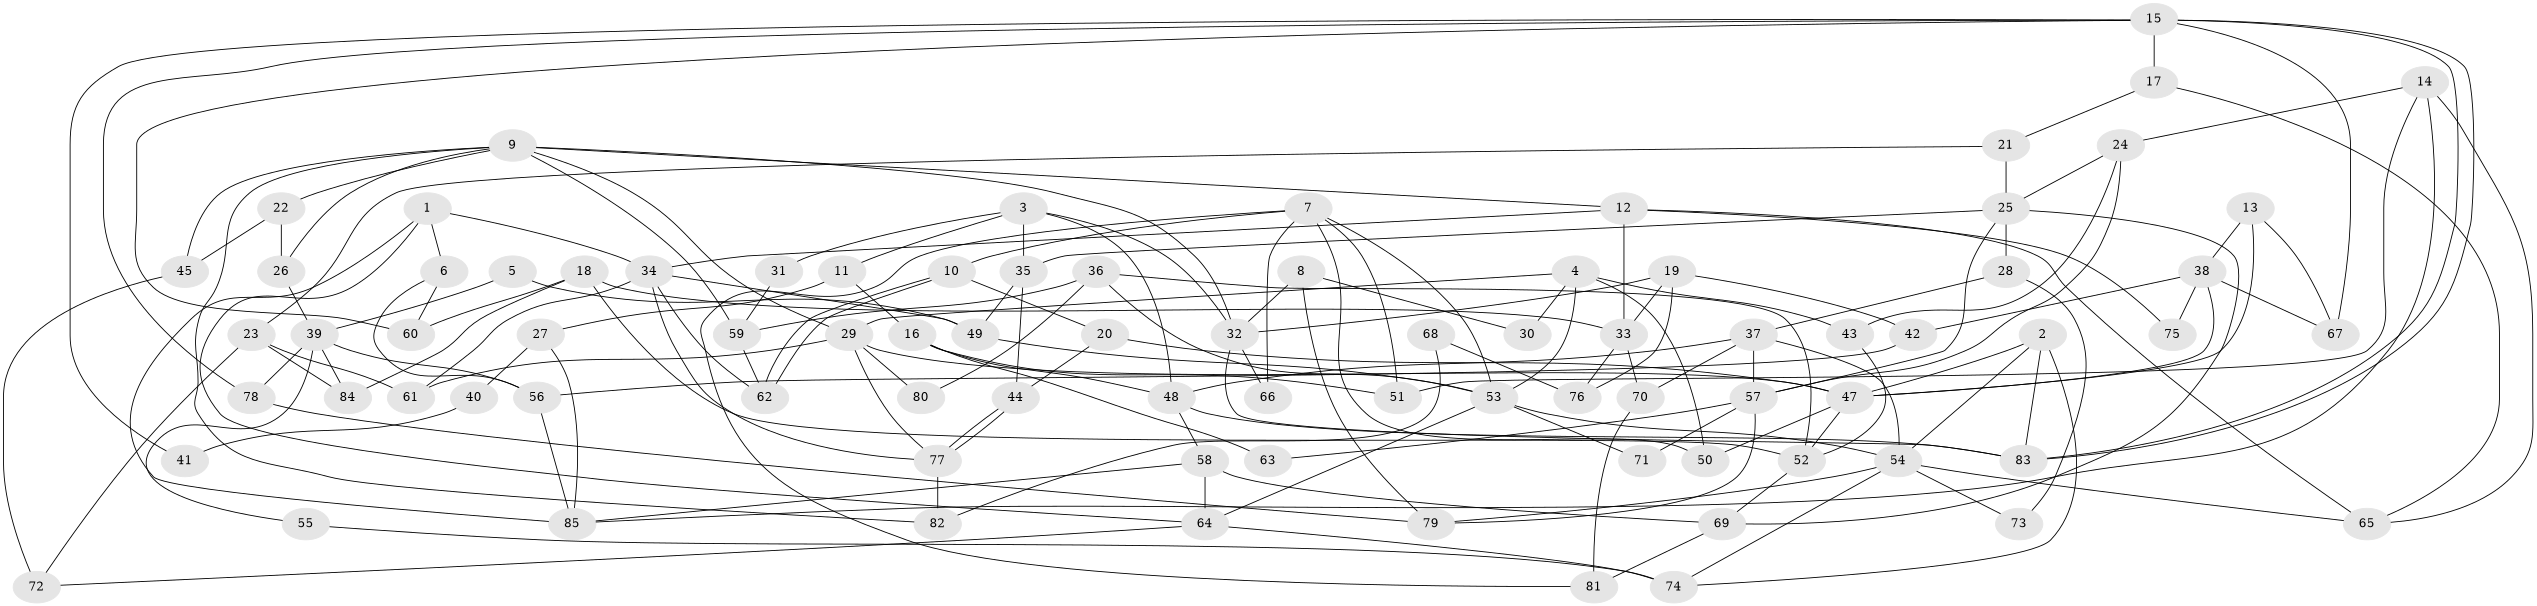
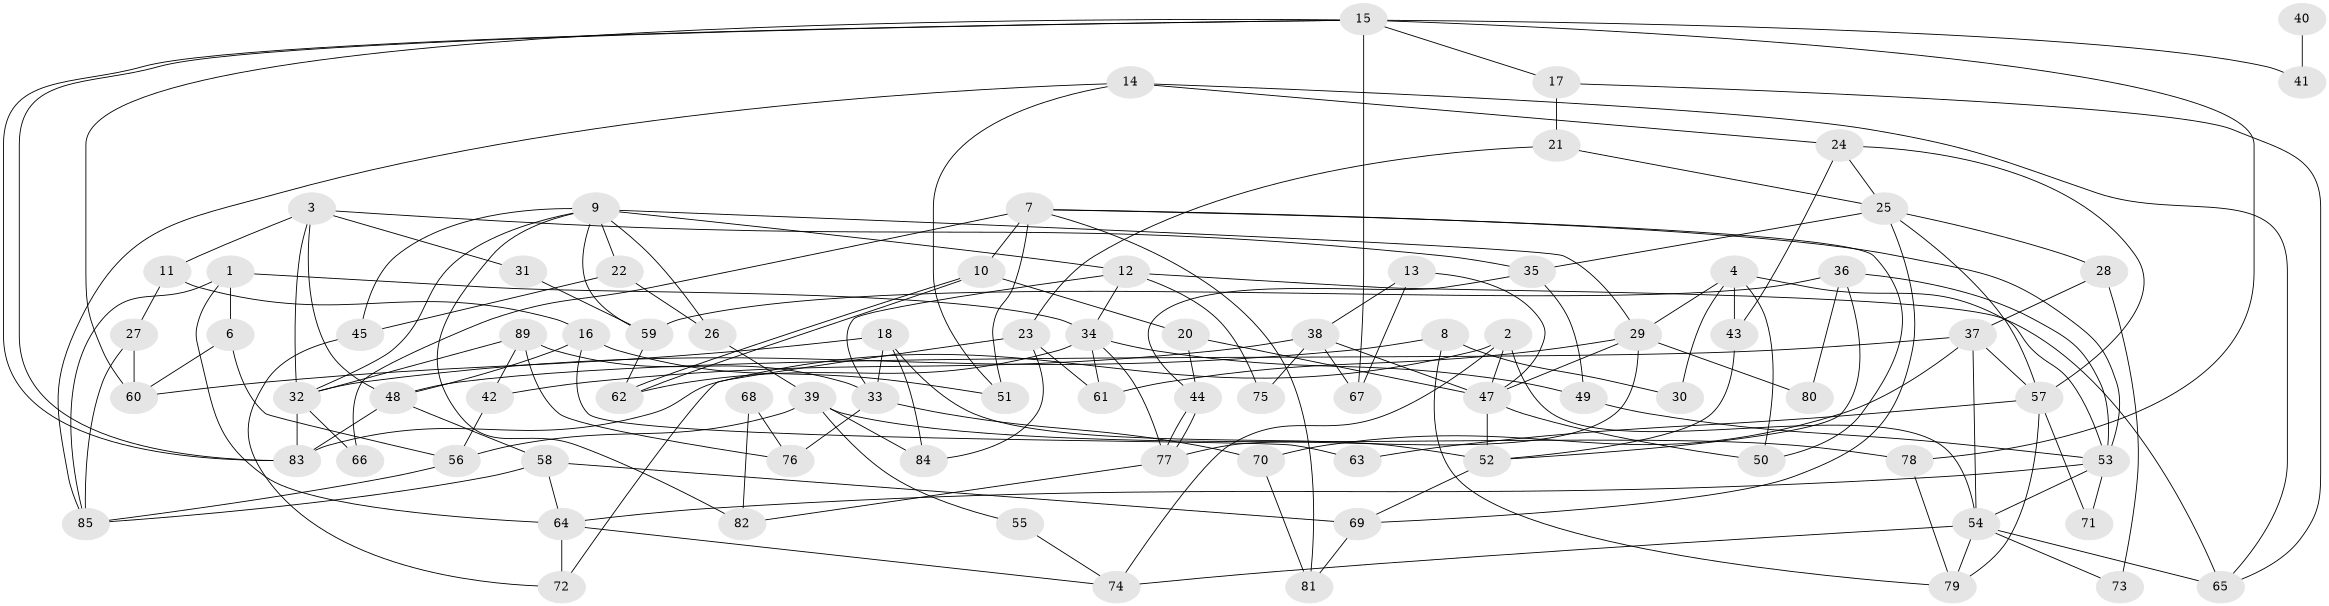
(513, 272) -> none
(1672, 272) -> (523, 335)
(513, 361) -> (134, 366)
